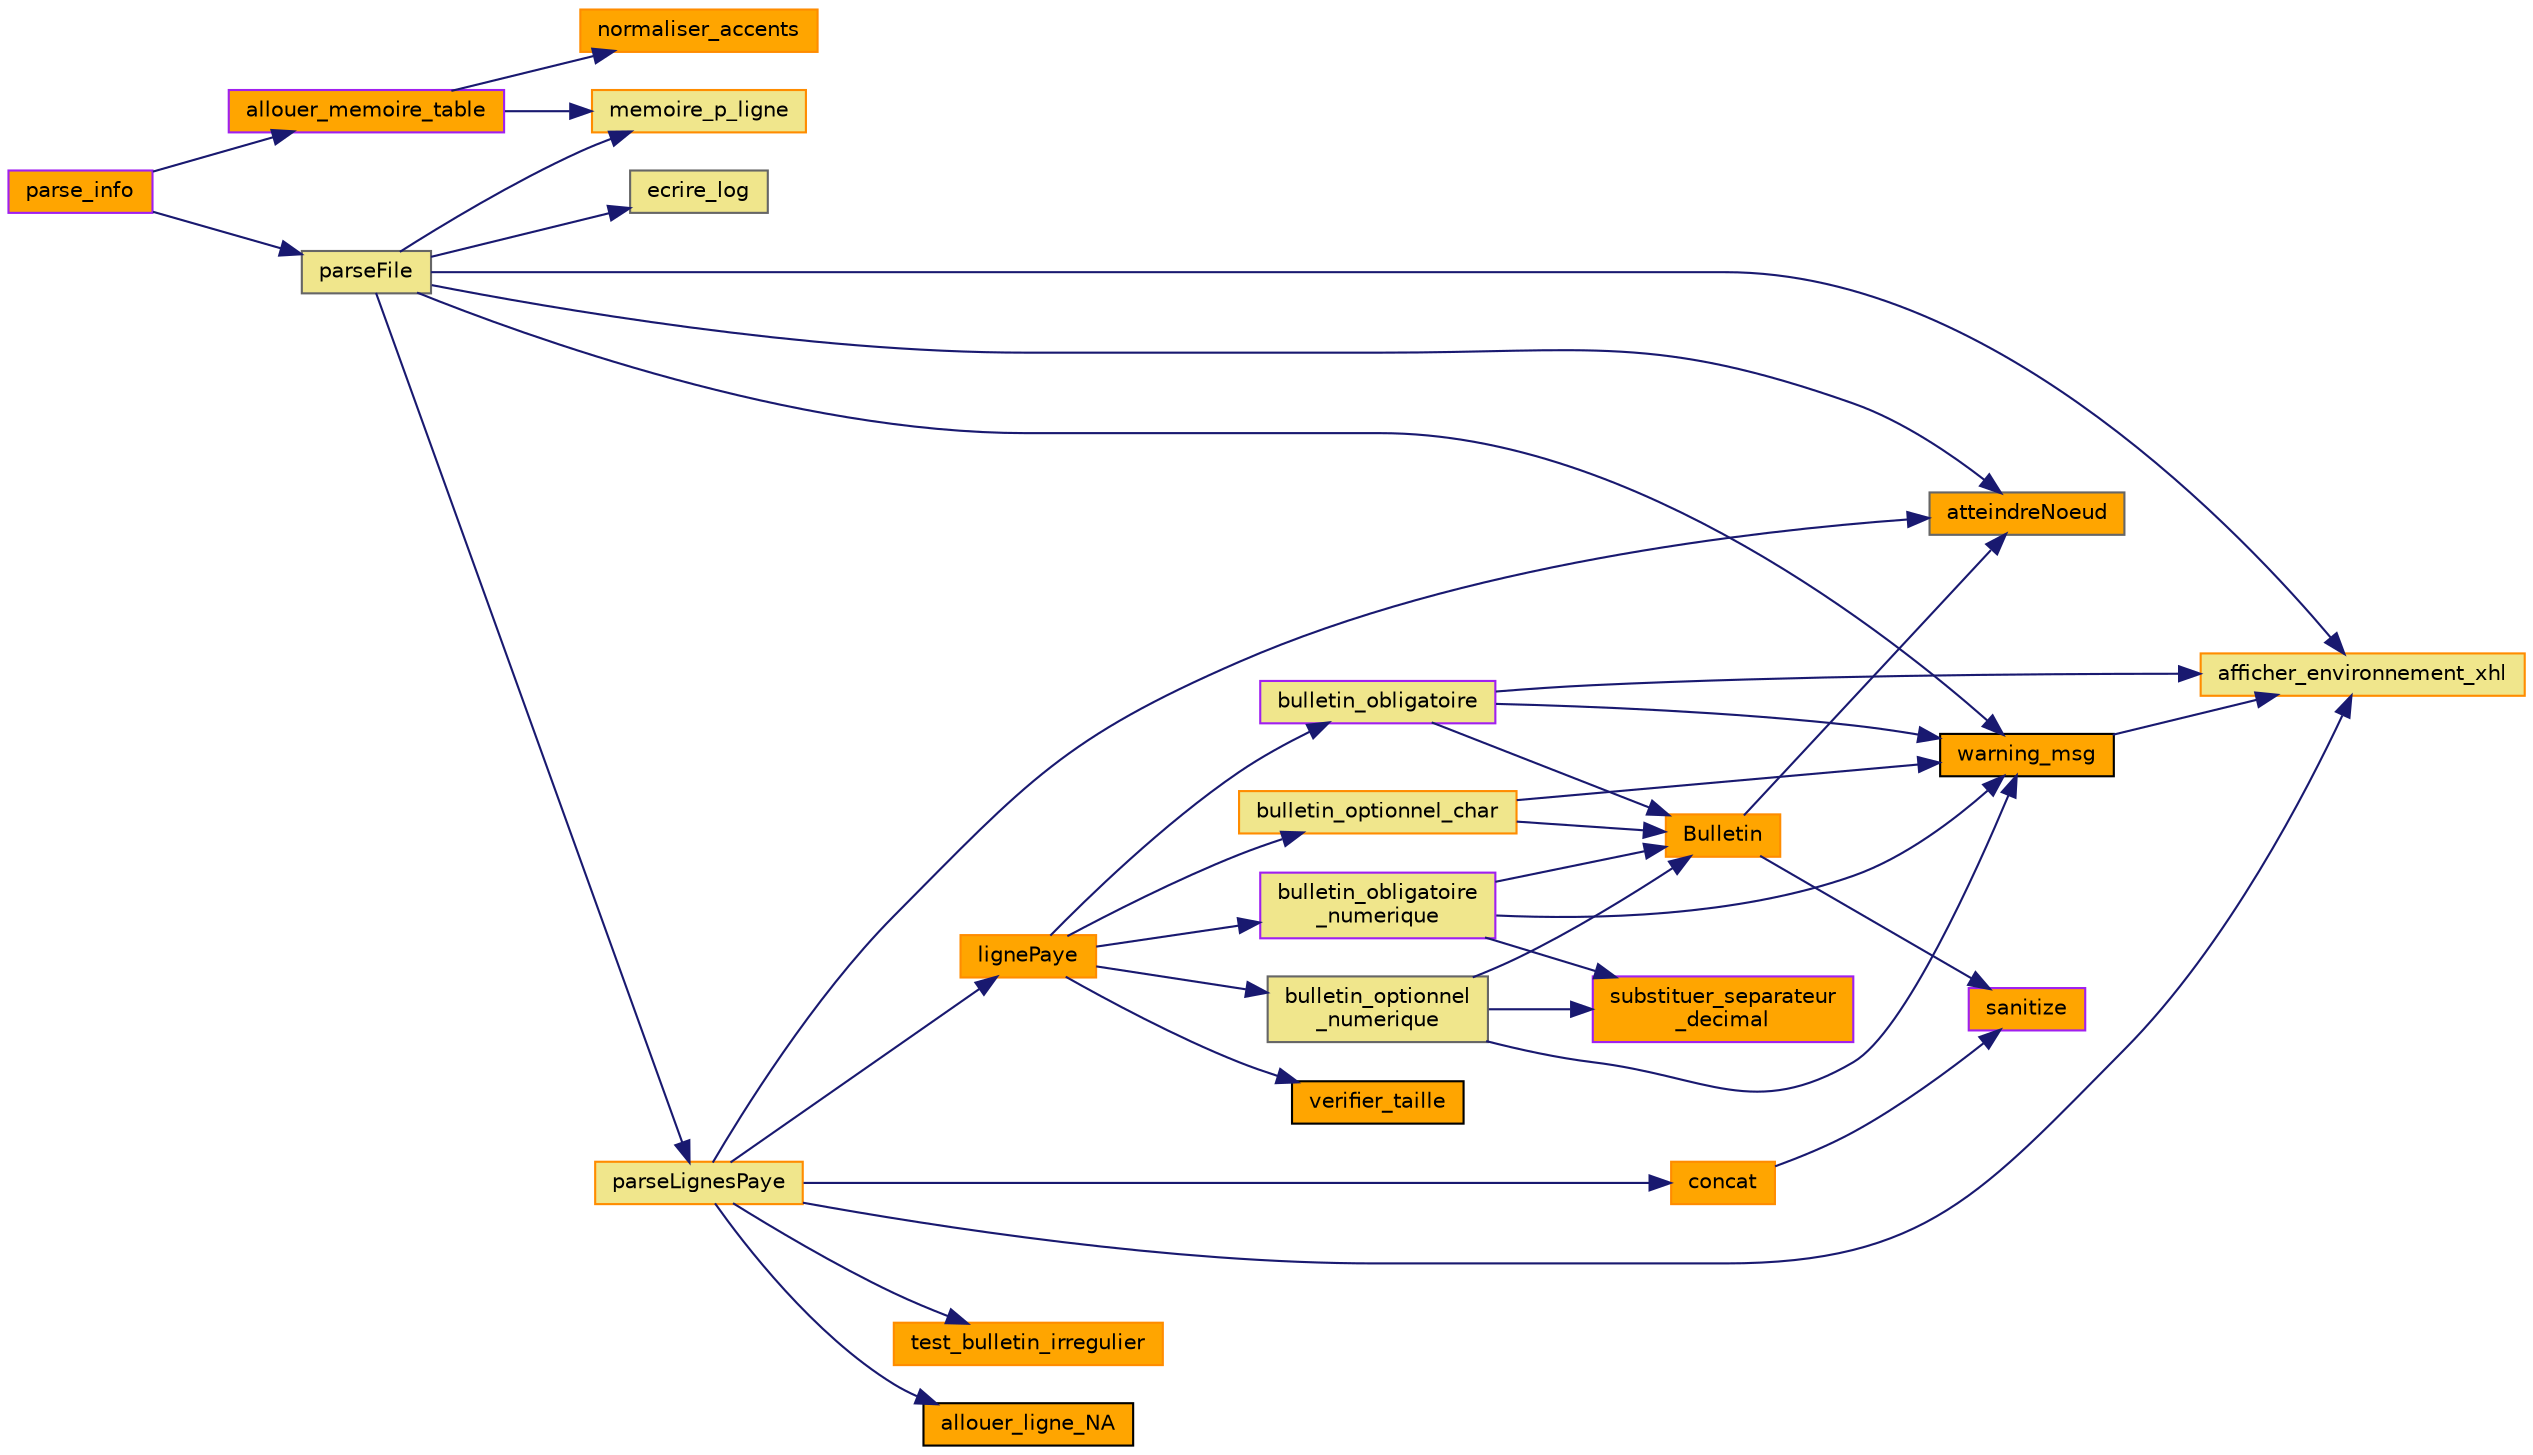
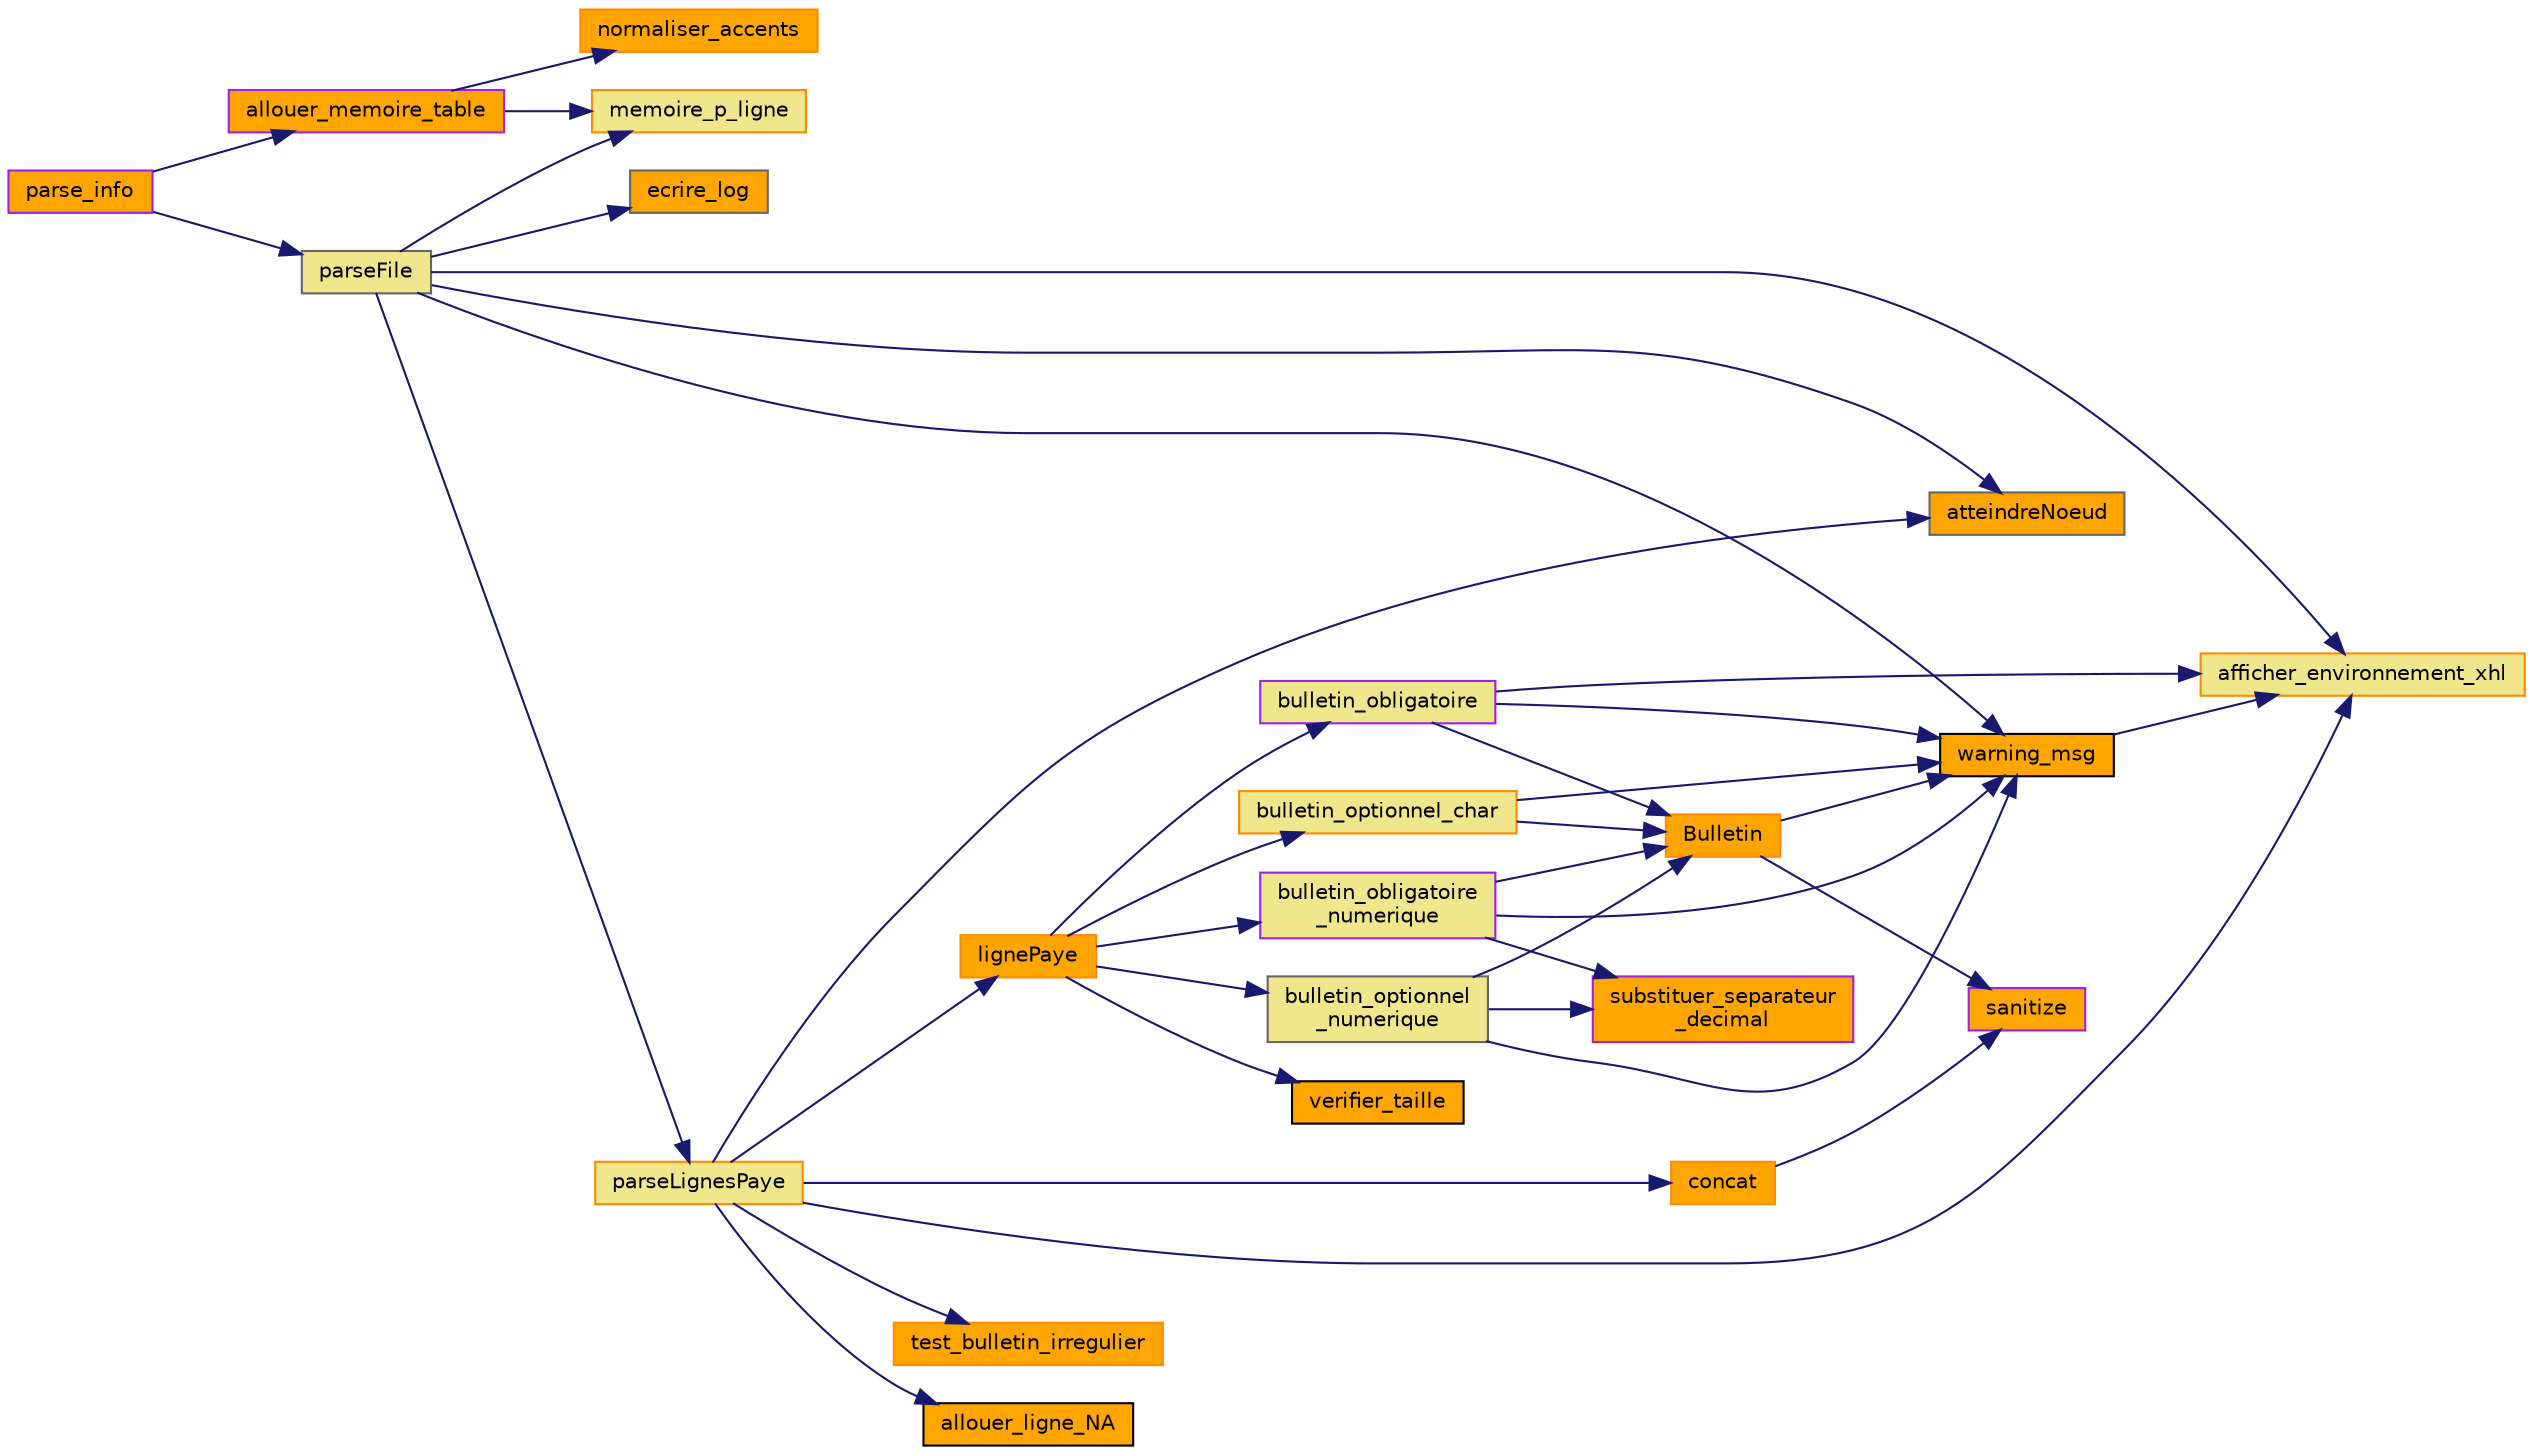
(699, 192) -> (699, 192)
(1855, 696) -> (1855, 801)
